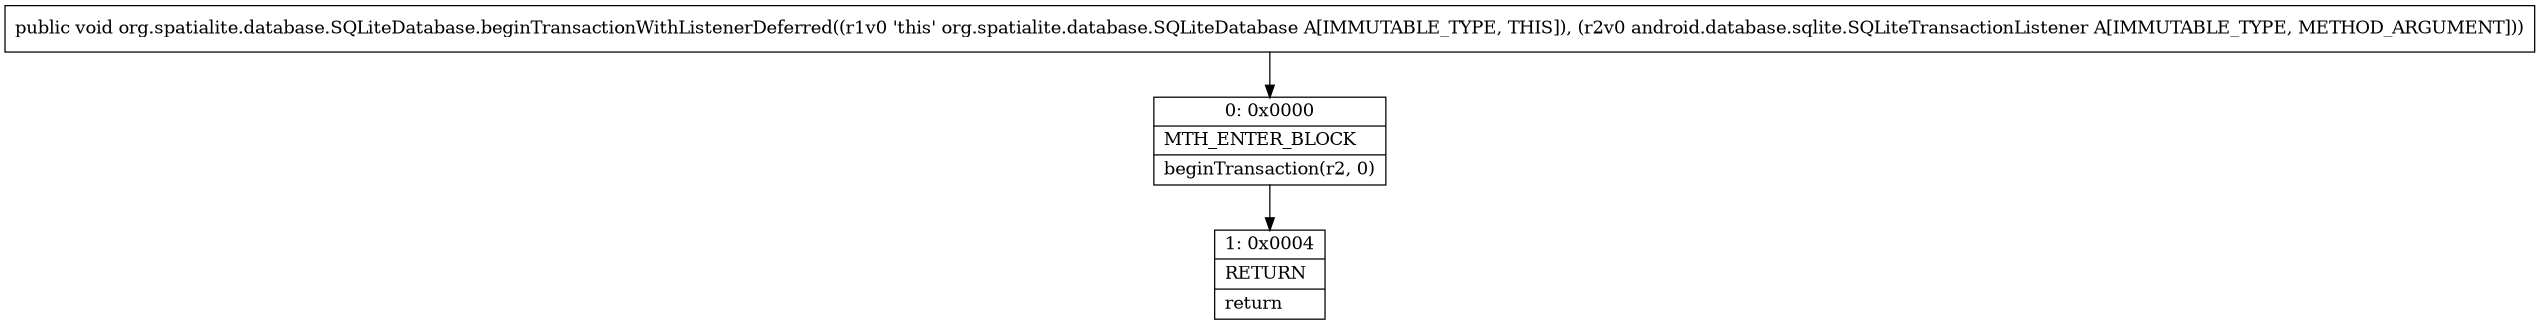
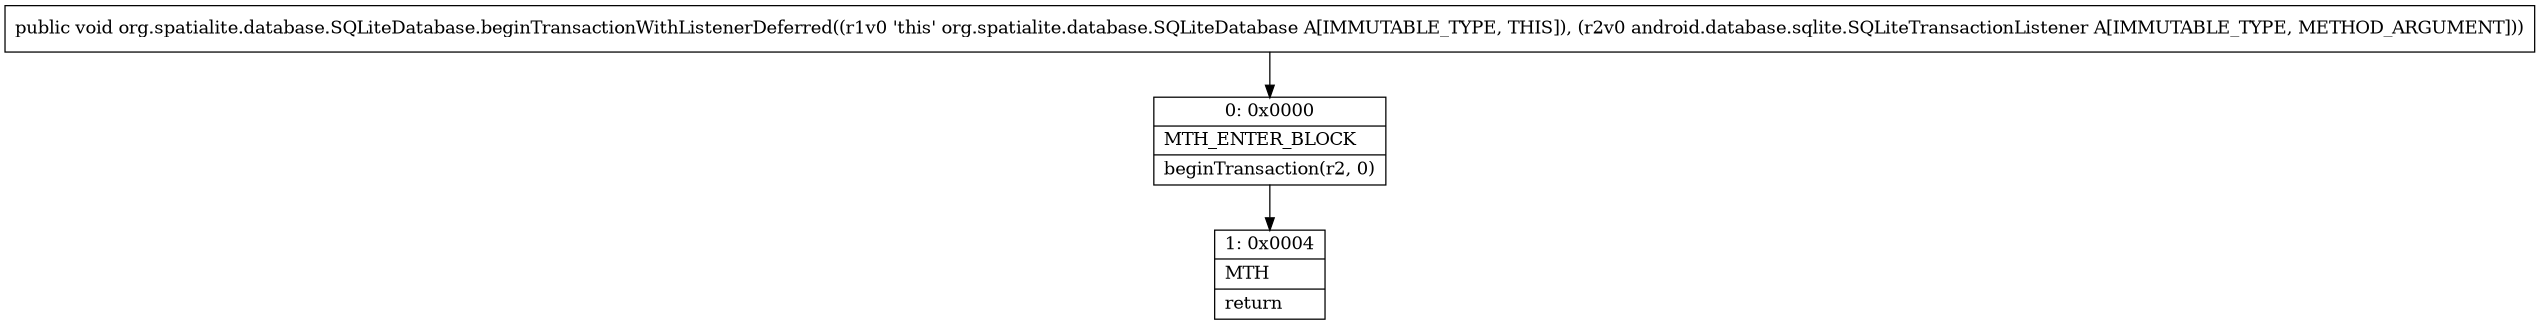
(1265, 273) -> (1247, 273)
